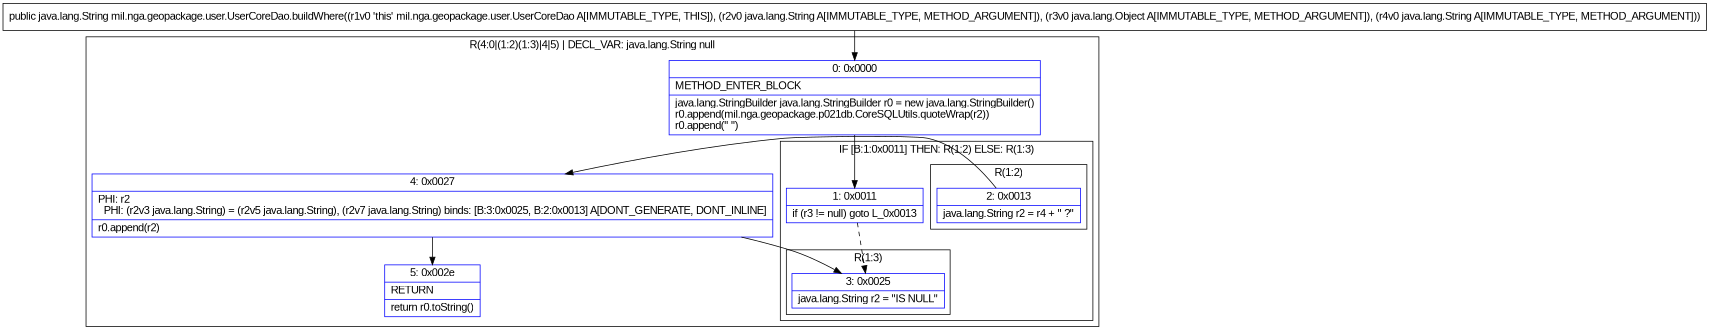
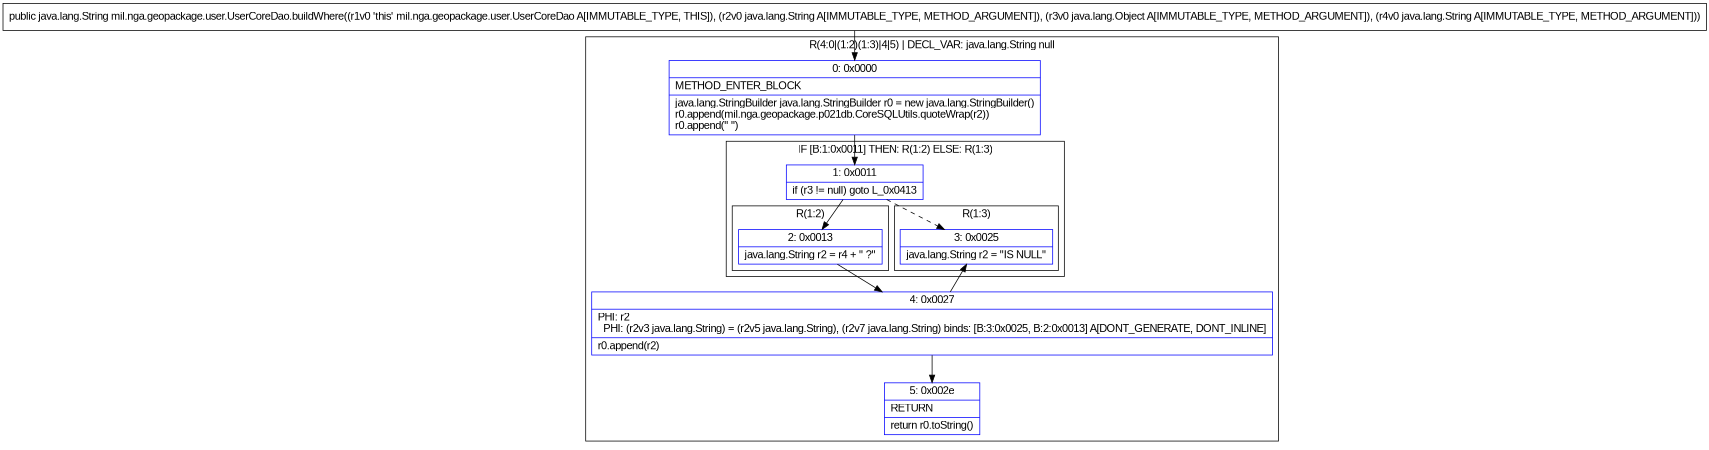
none -> (835, 211)
(855, 214) -> (855, 190)
